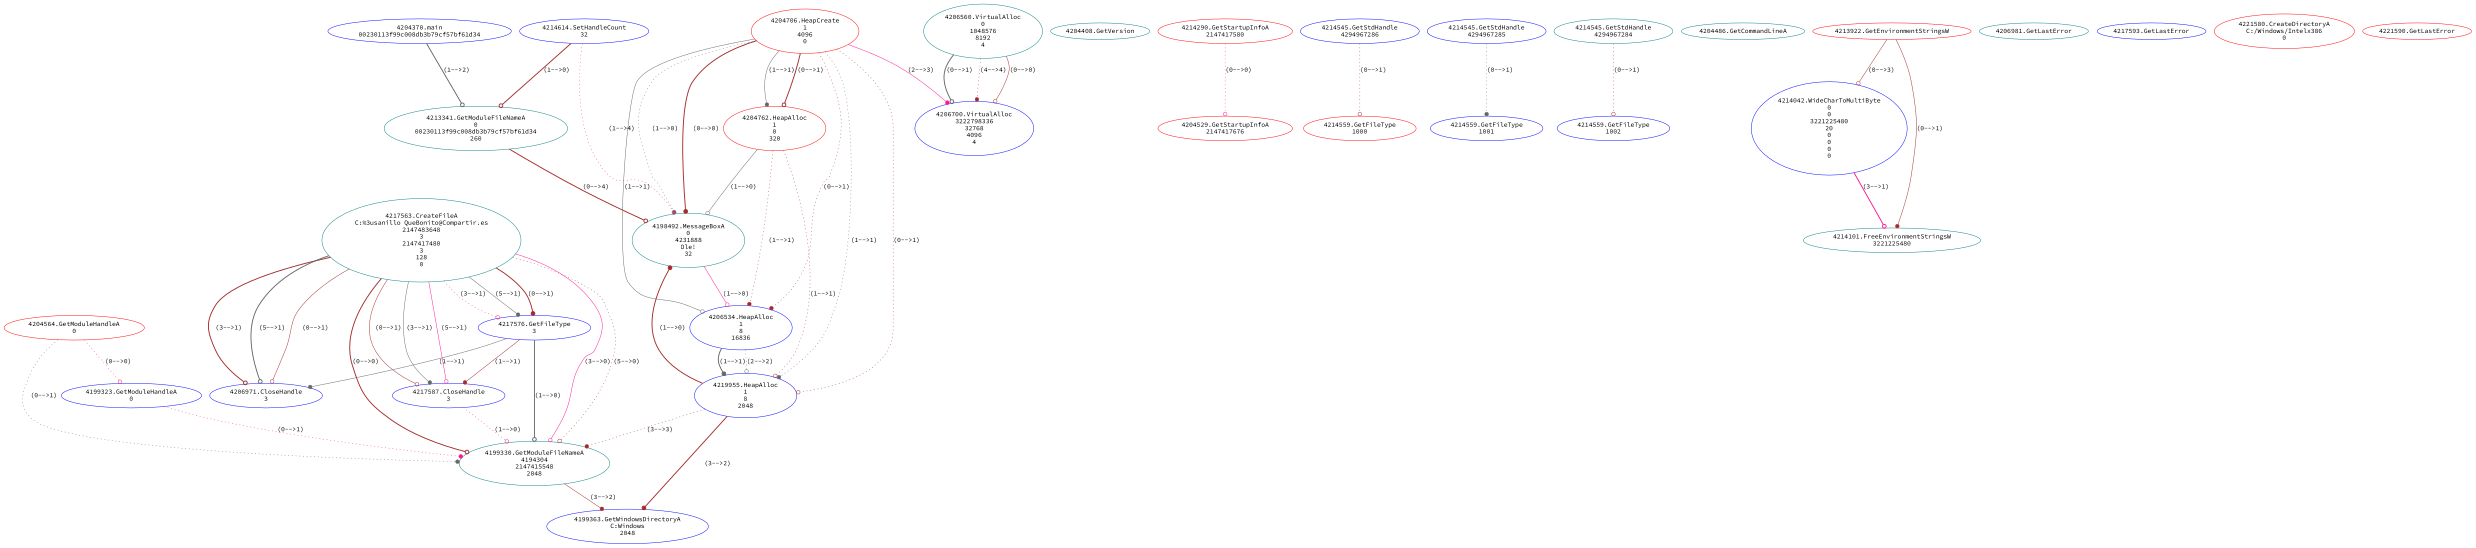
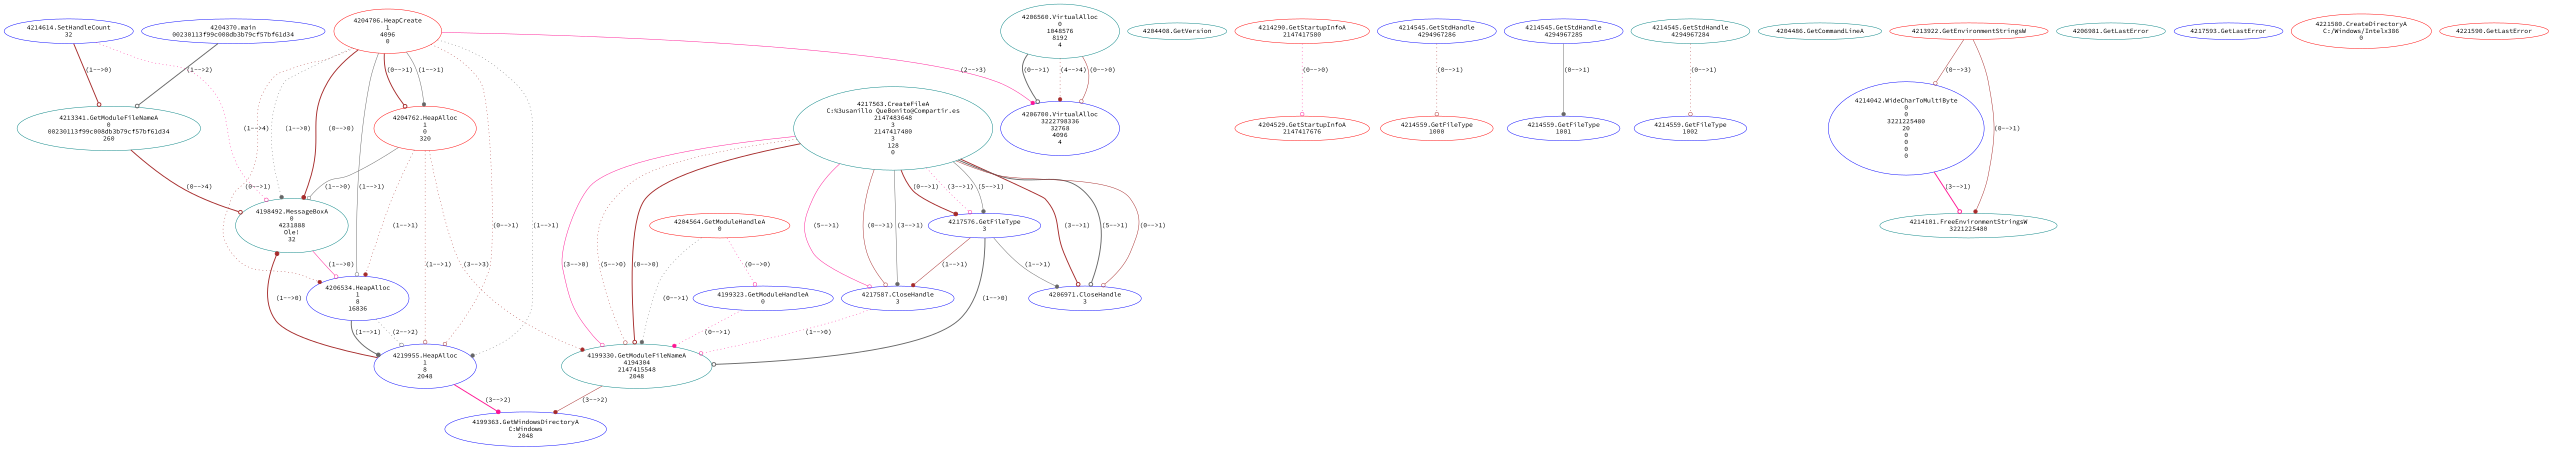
(1487, 78) -> (1564, 78)
(647, 427) -> (470, 277)
(686, 461) -> (475, 398)
